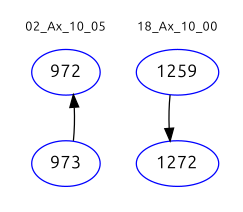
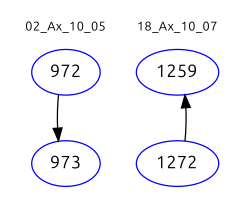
(178, 27) -> (178, 27)
(169, 112) -> (186, 125)
(74, 124) -> (57, 111)
